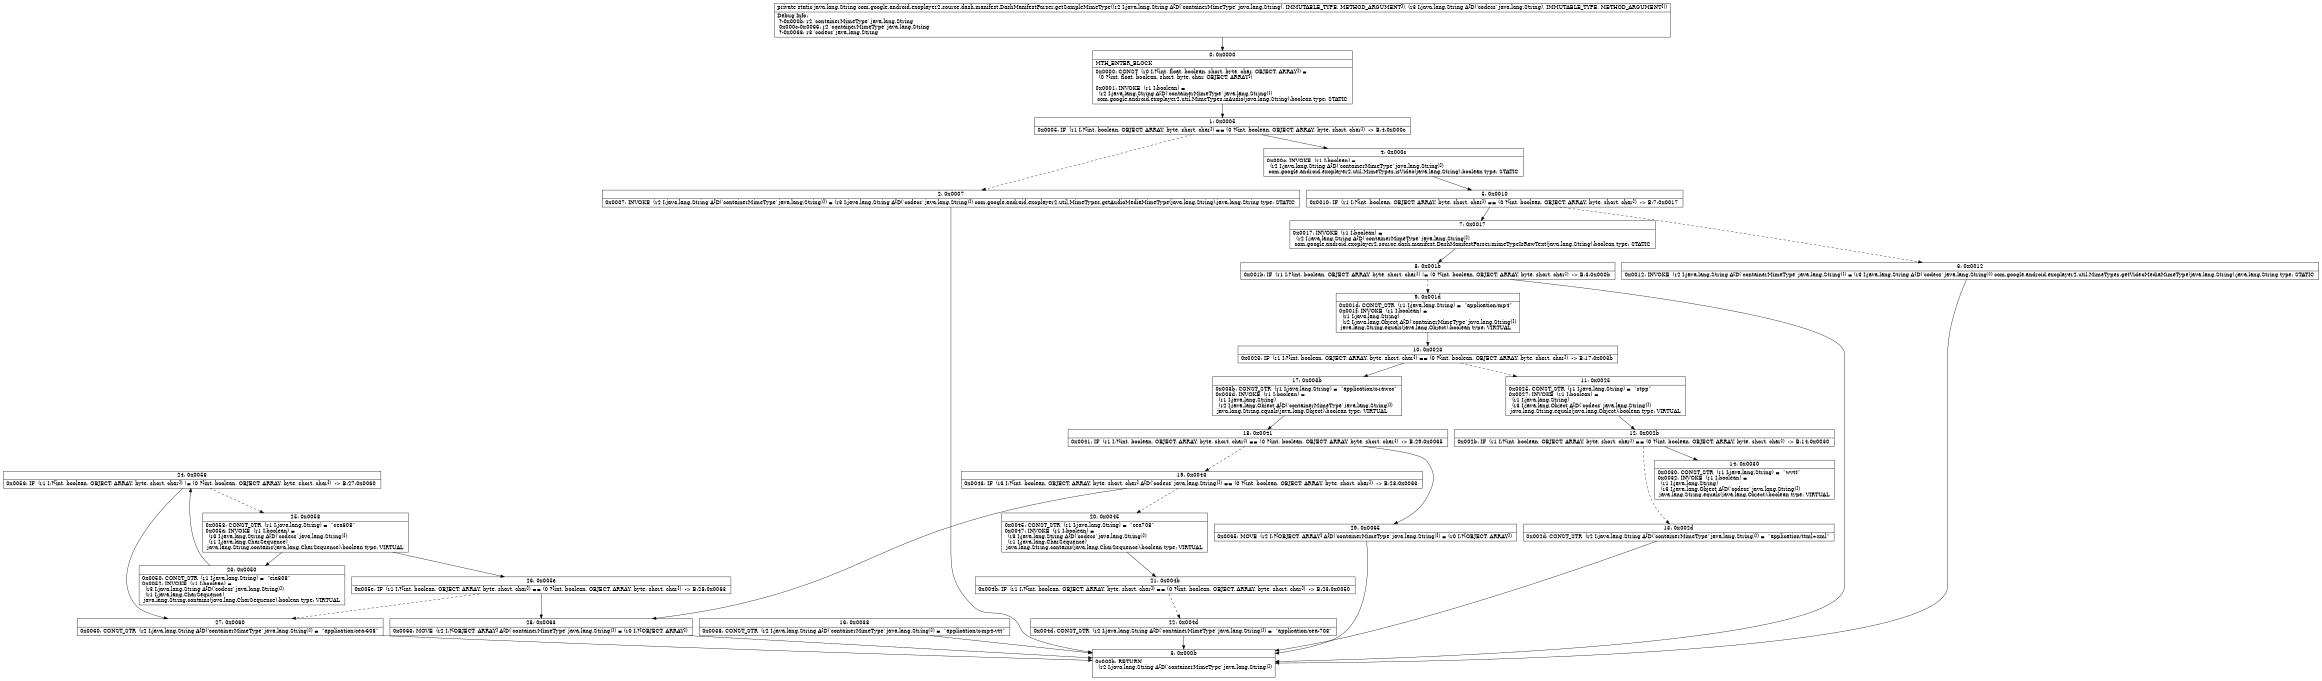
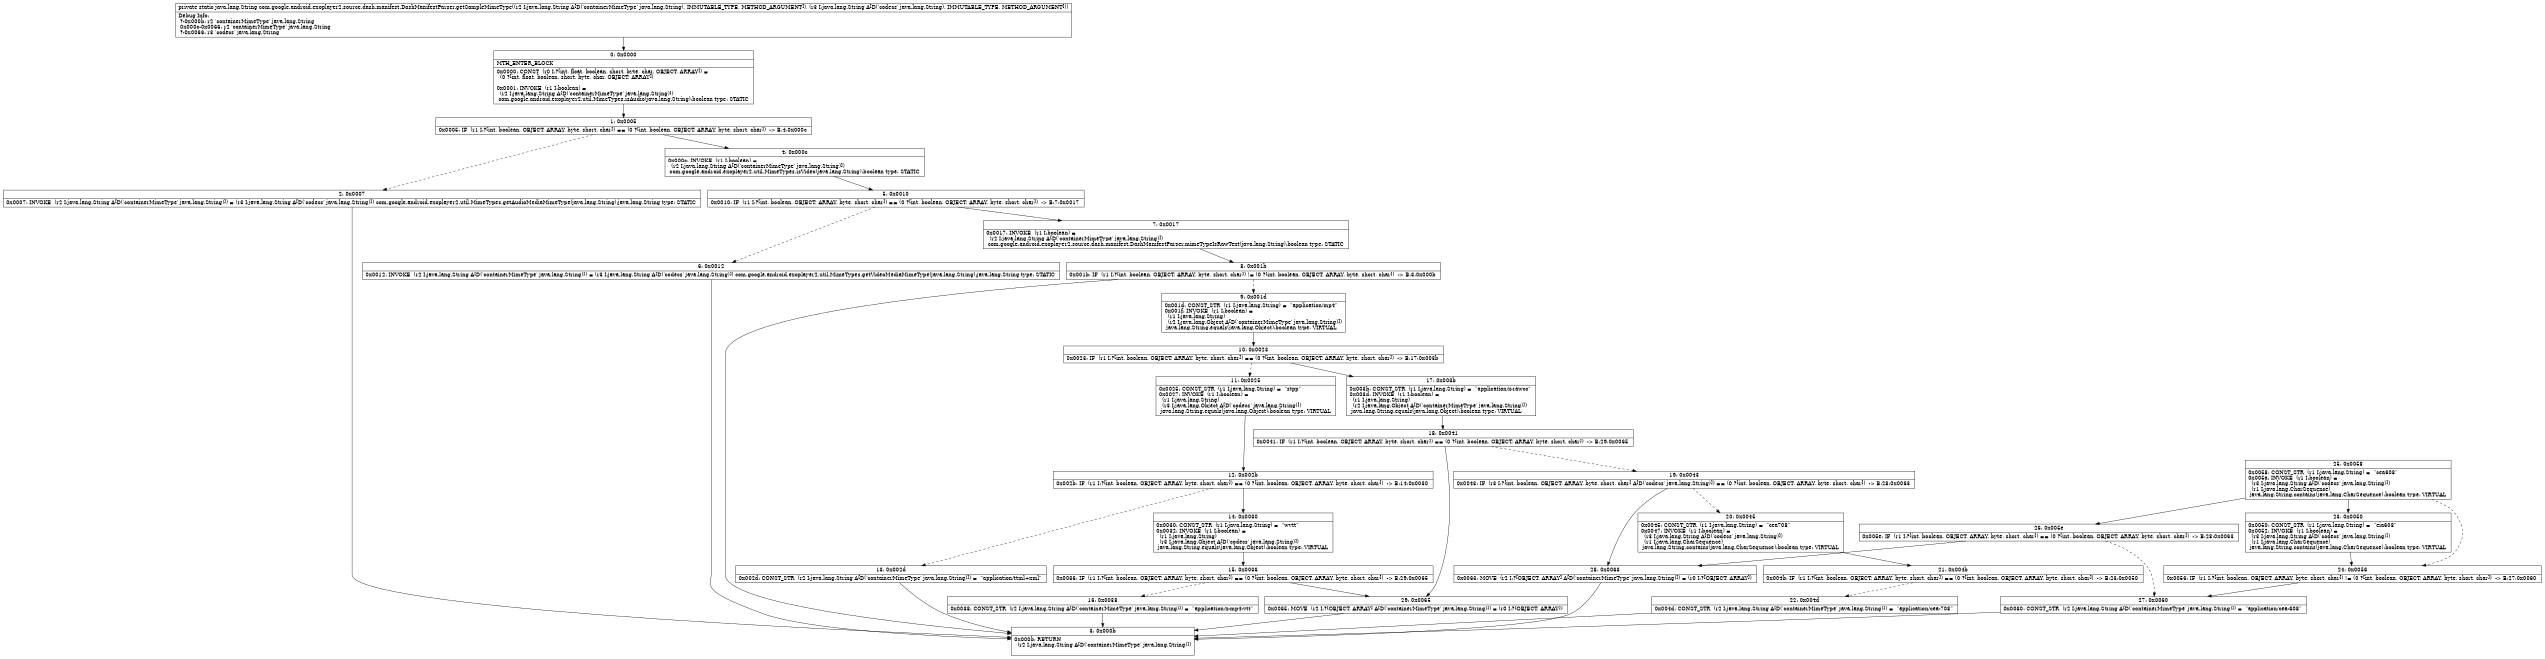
(235, 500) -> (2462, 535)
none -> (1243, 574)
